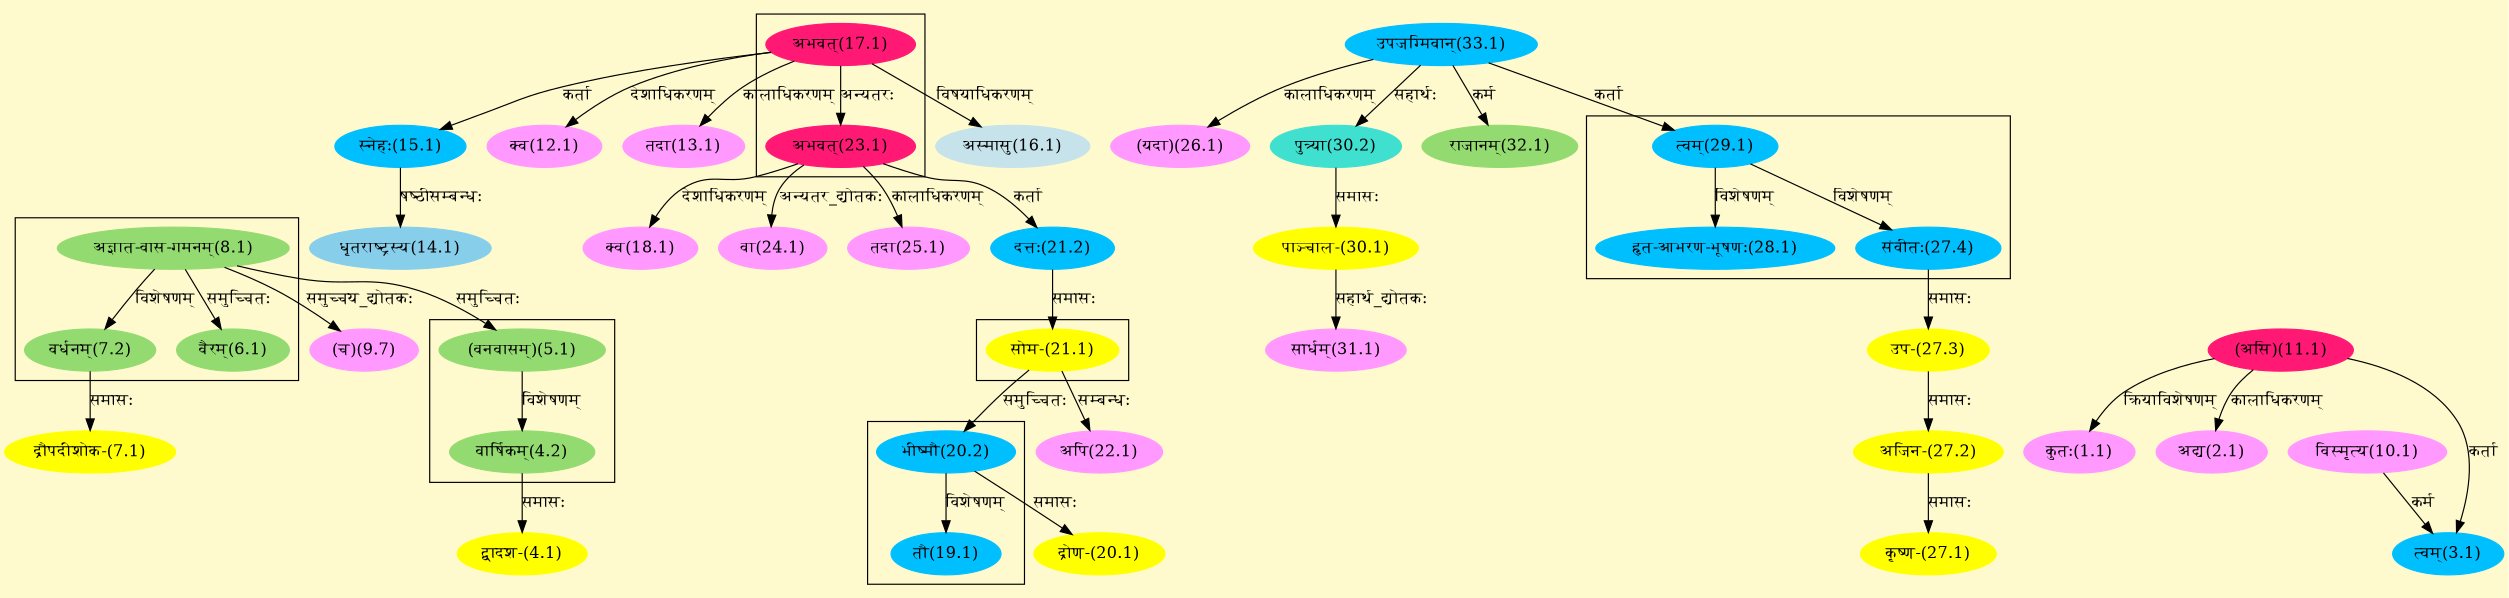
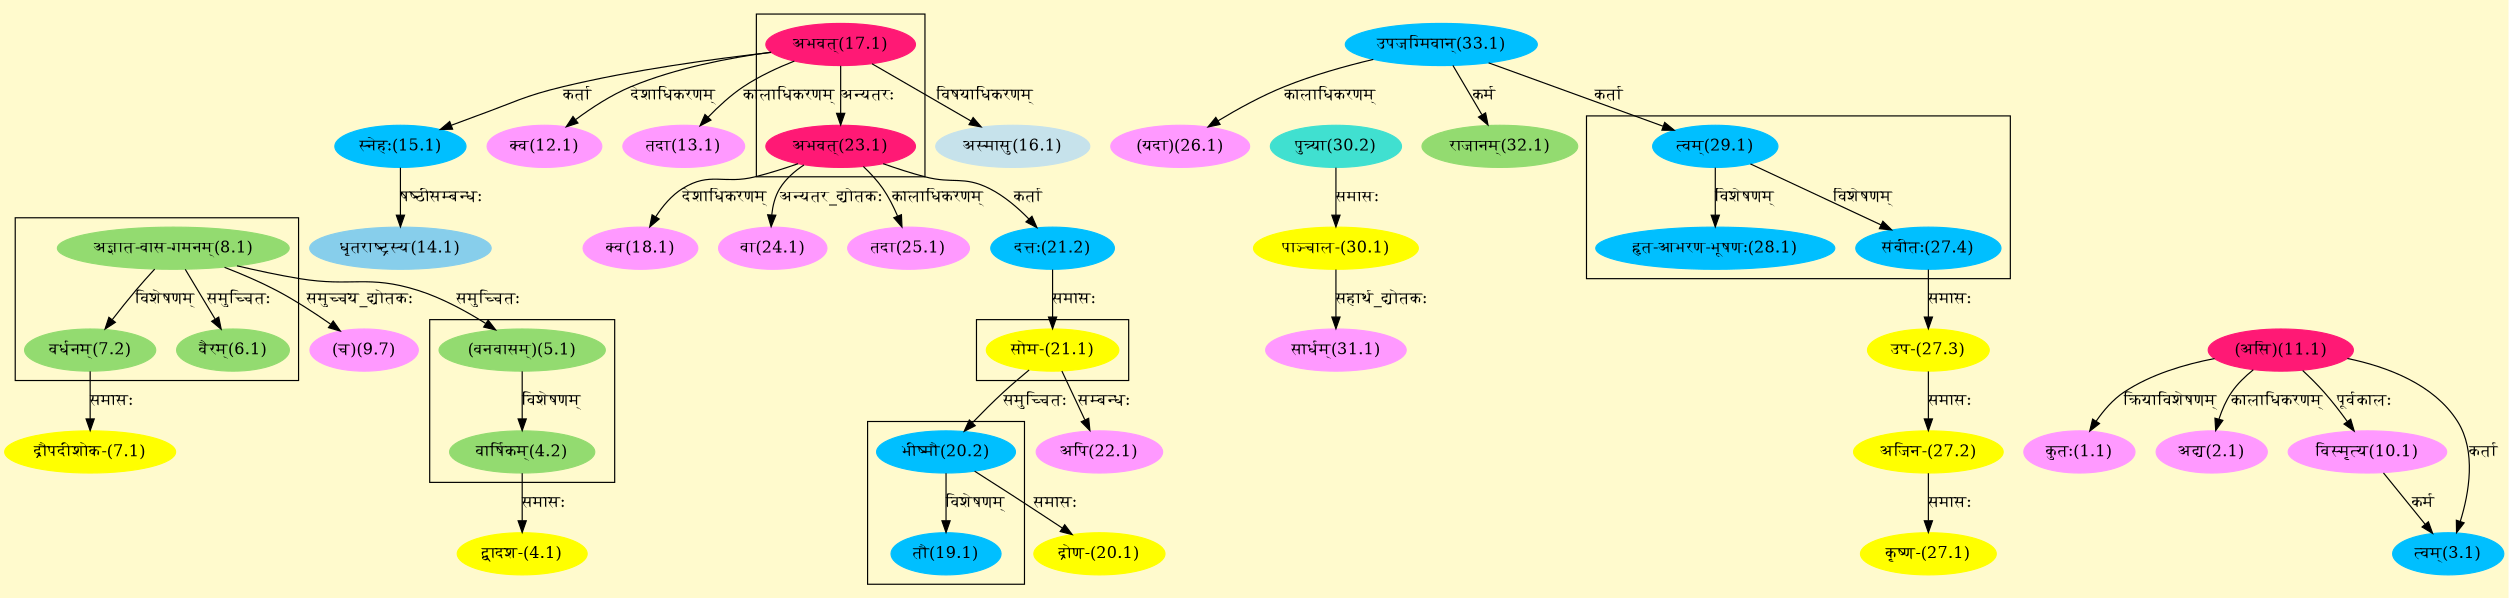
(1393, 91) -> none
none -> (2326, 395)
